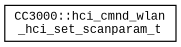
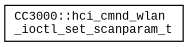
(90, 23) -> (94, 23)
